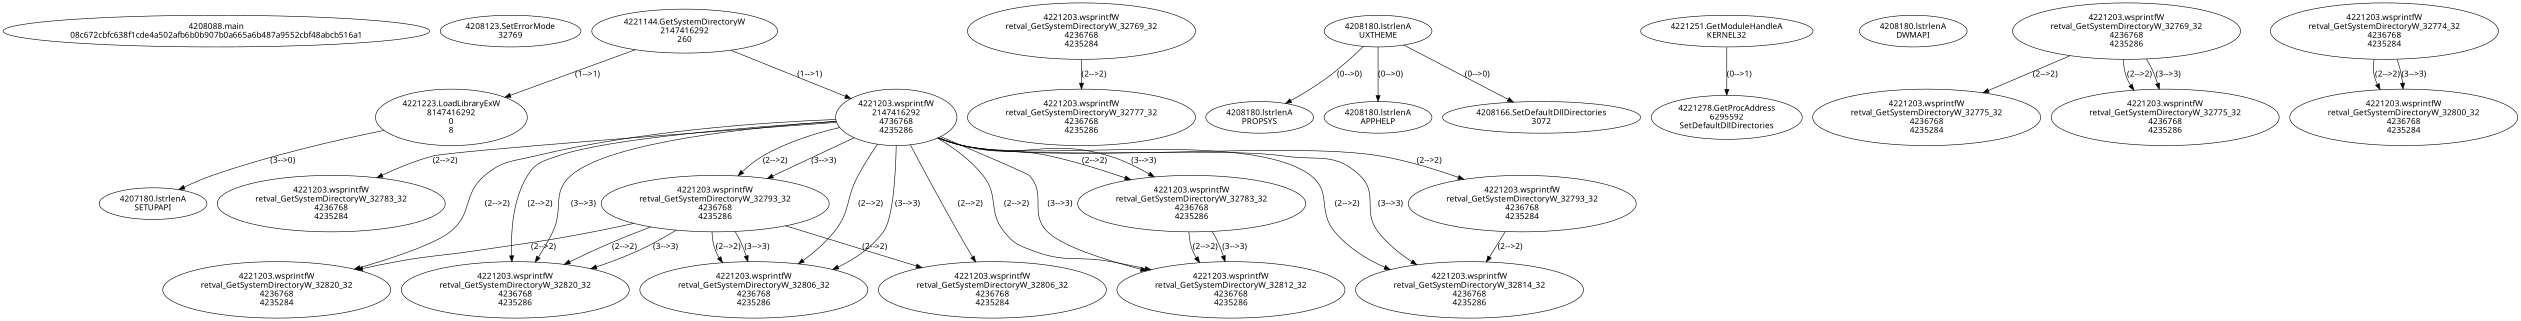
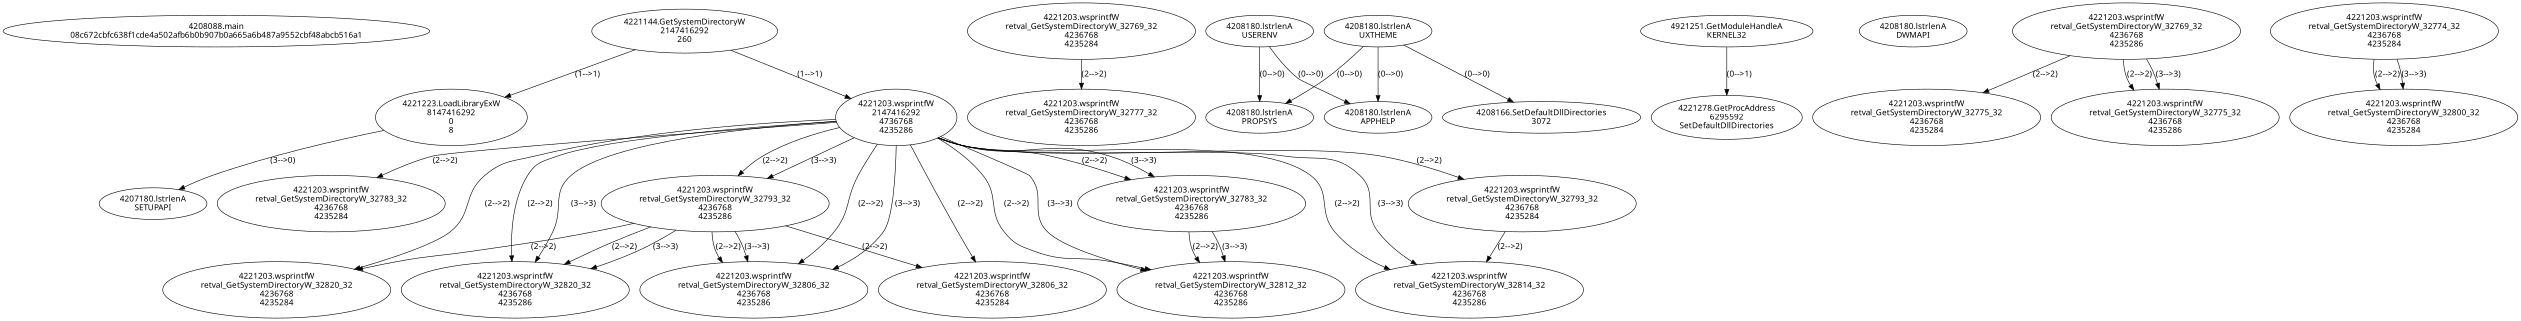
(511, 31) -> none
none -> (1260, 31)
(1727, 31) -> (1727, 31)
